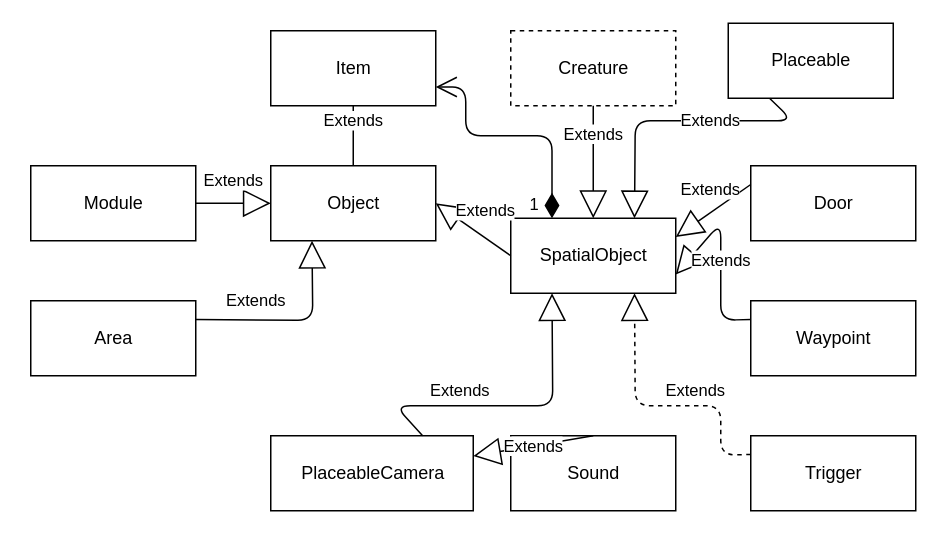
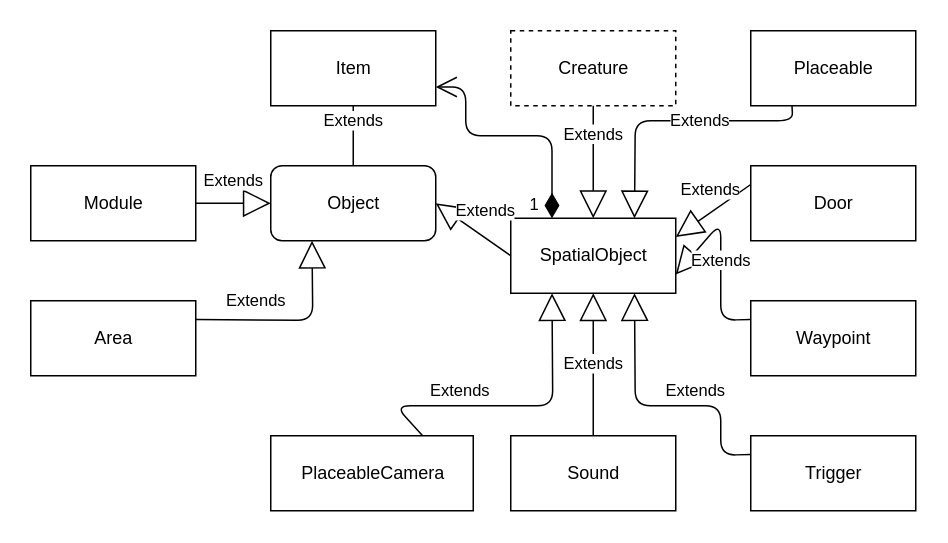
(811, 61) -> (833, 68)
(353, 203) -> (353, 203)
(668, 406) -> (668, 406)
(547, 444) -> (593, 379)
